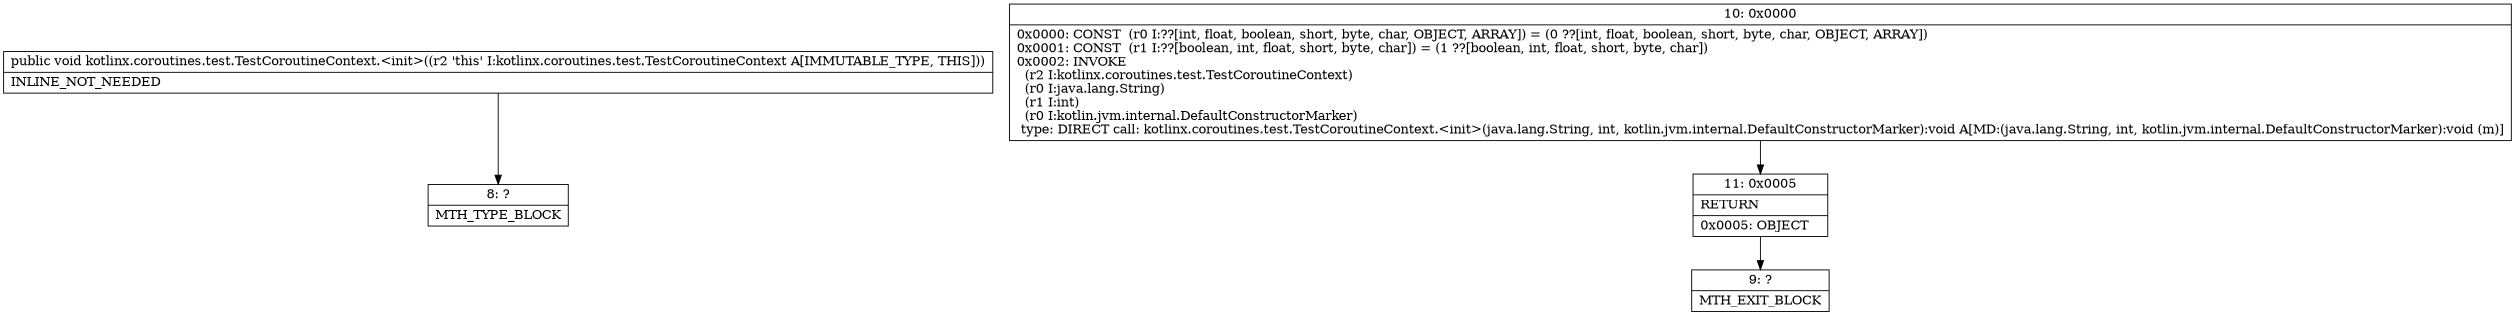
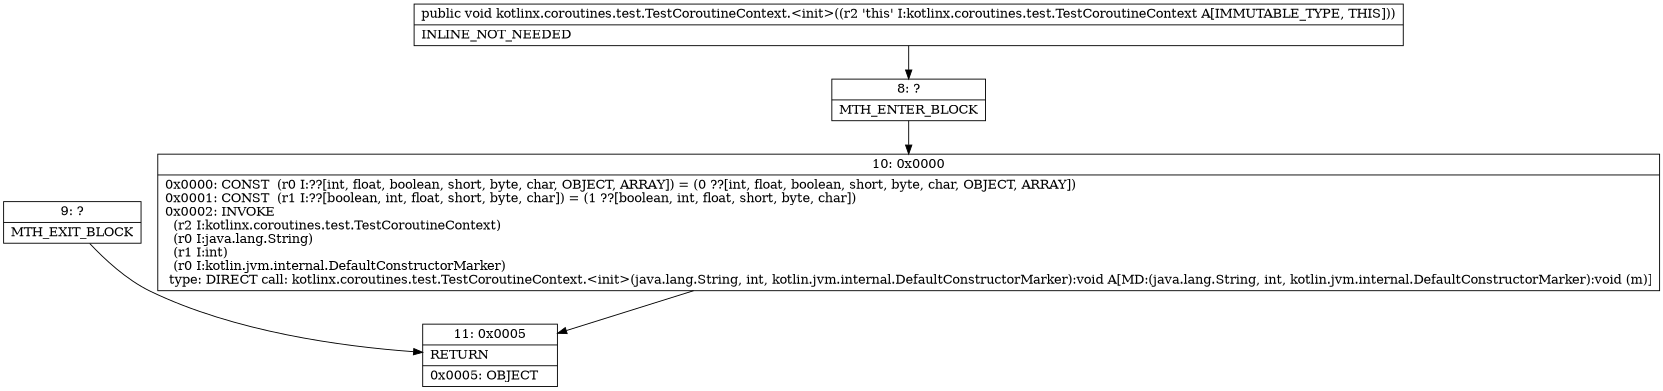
none -> (909, 133)
(498, 215) -> (909, 110)
(1760, 249) -> (241, 324)
